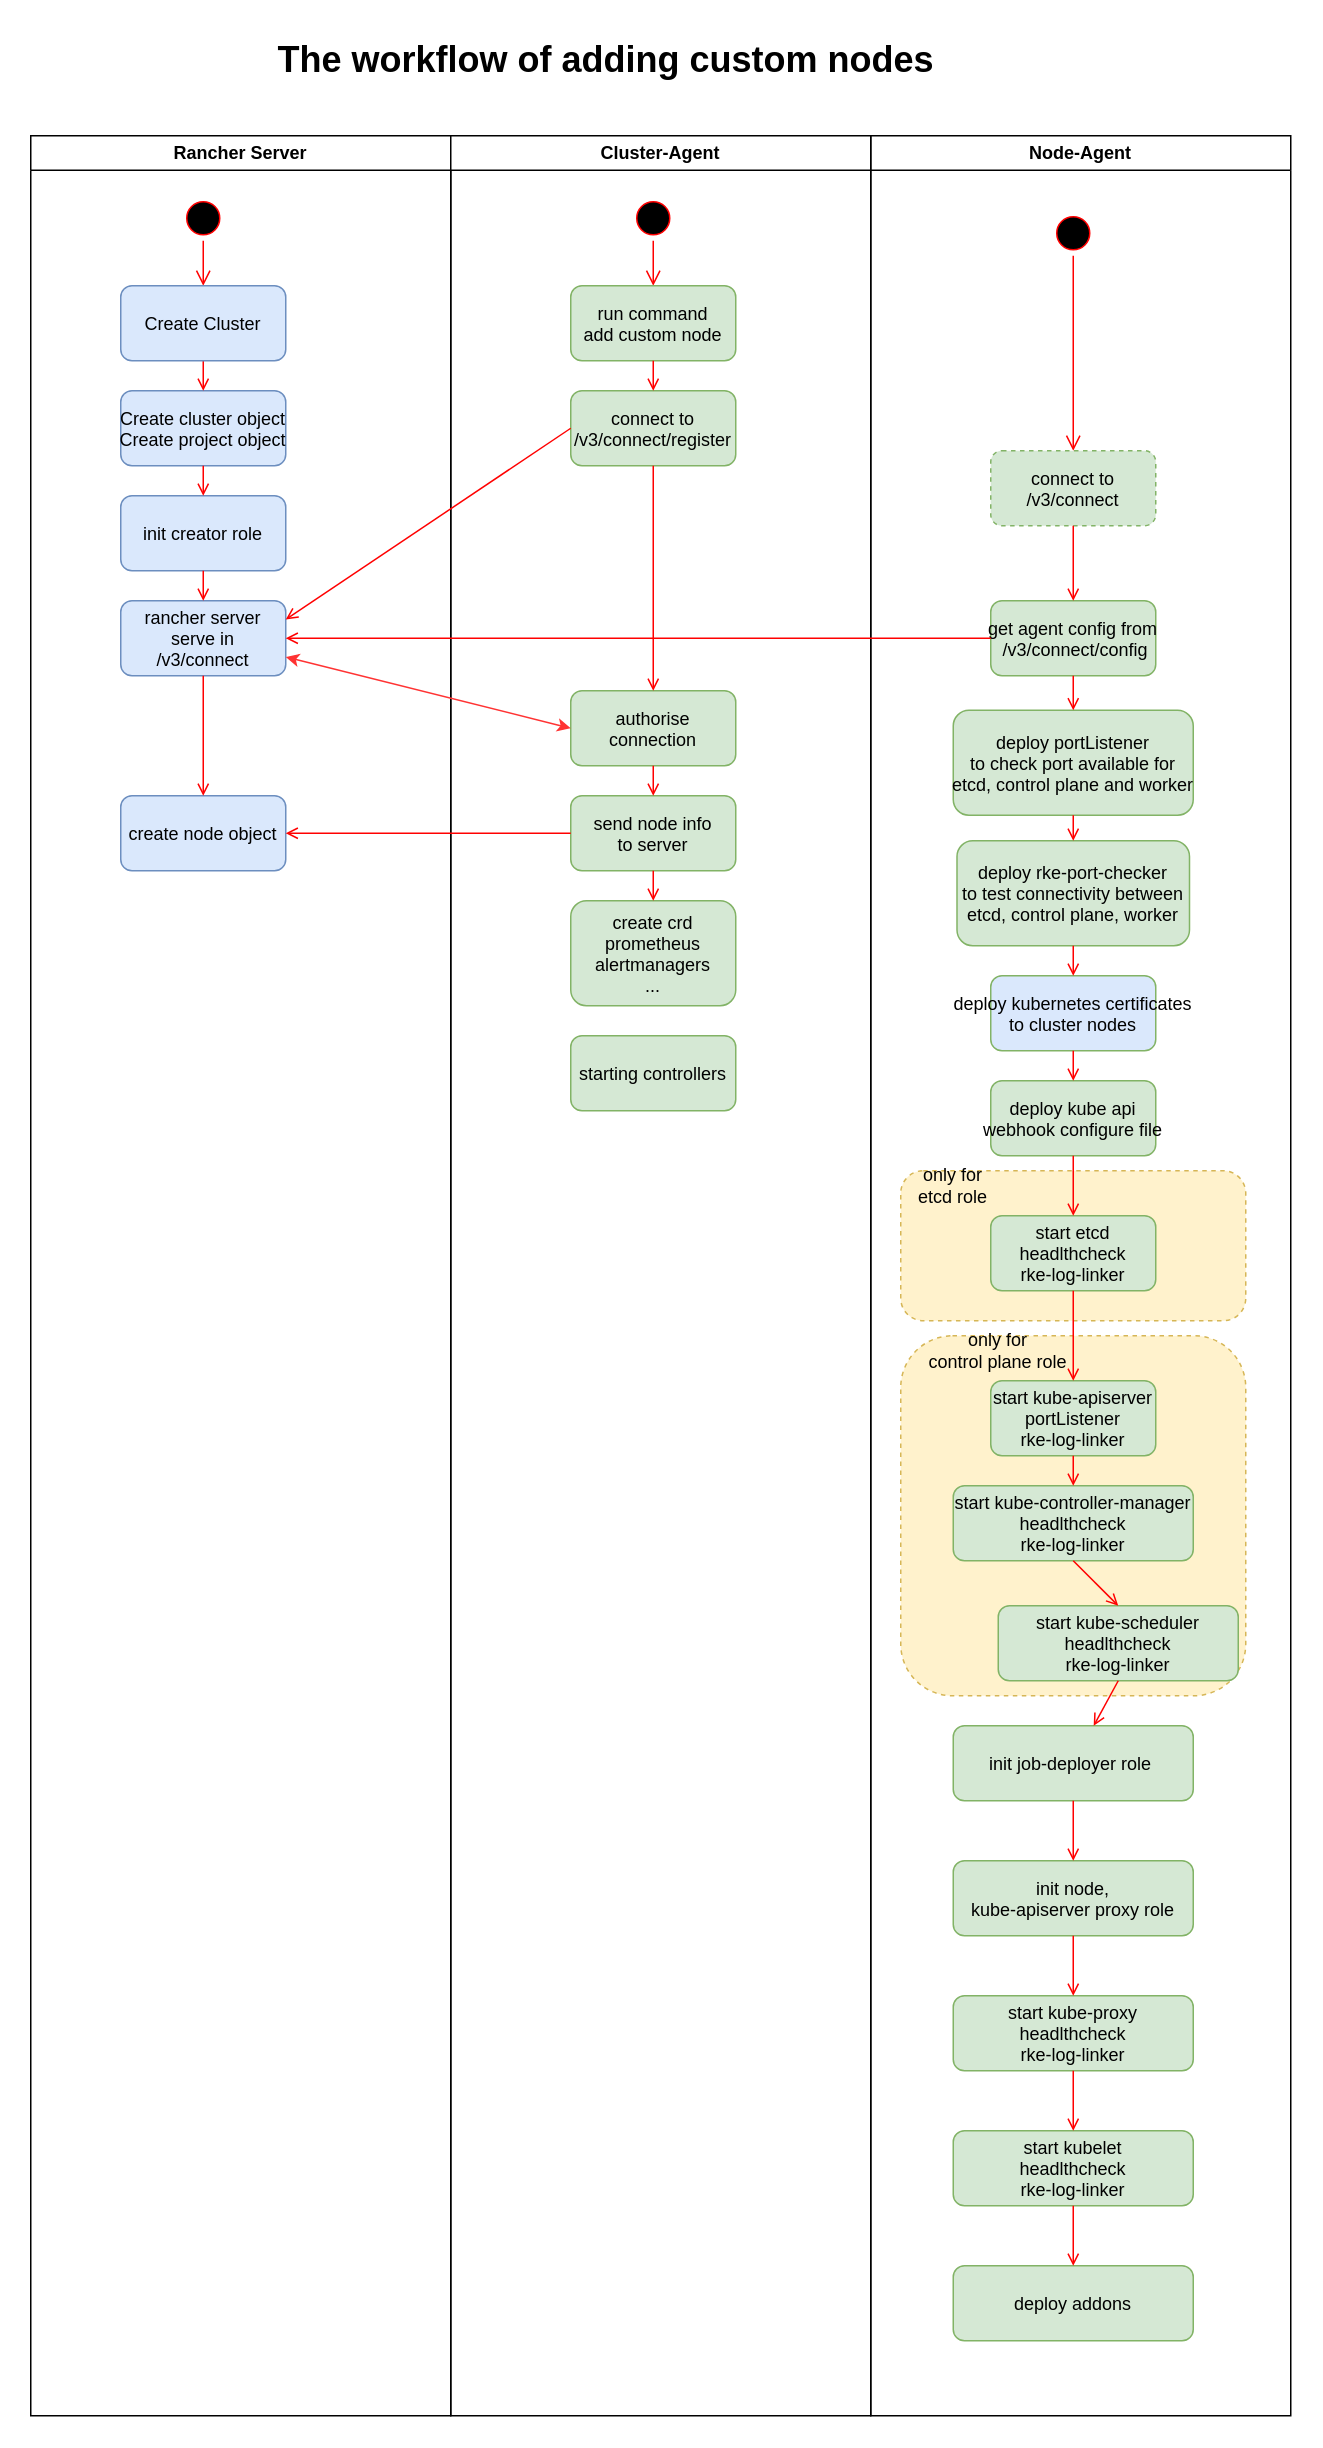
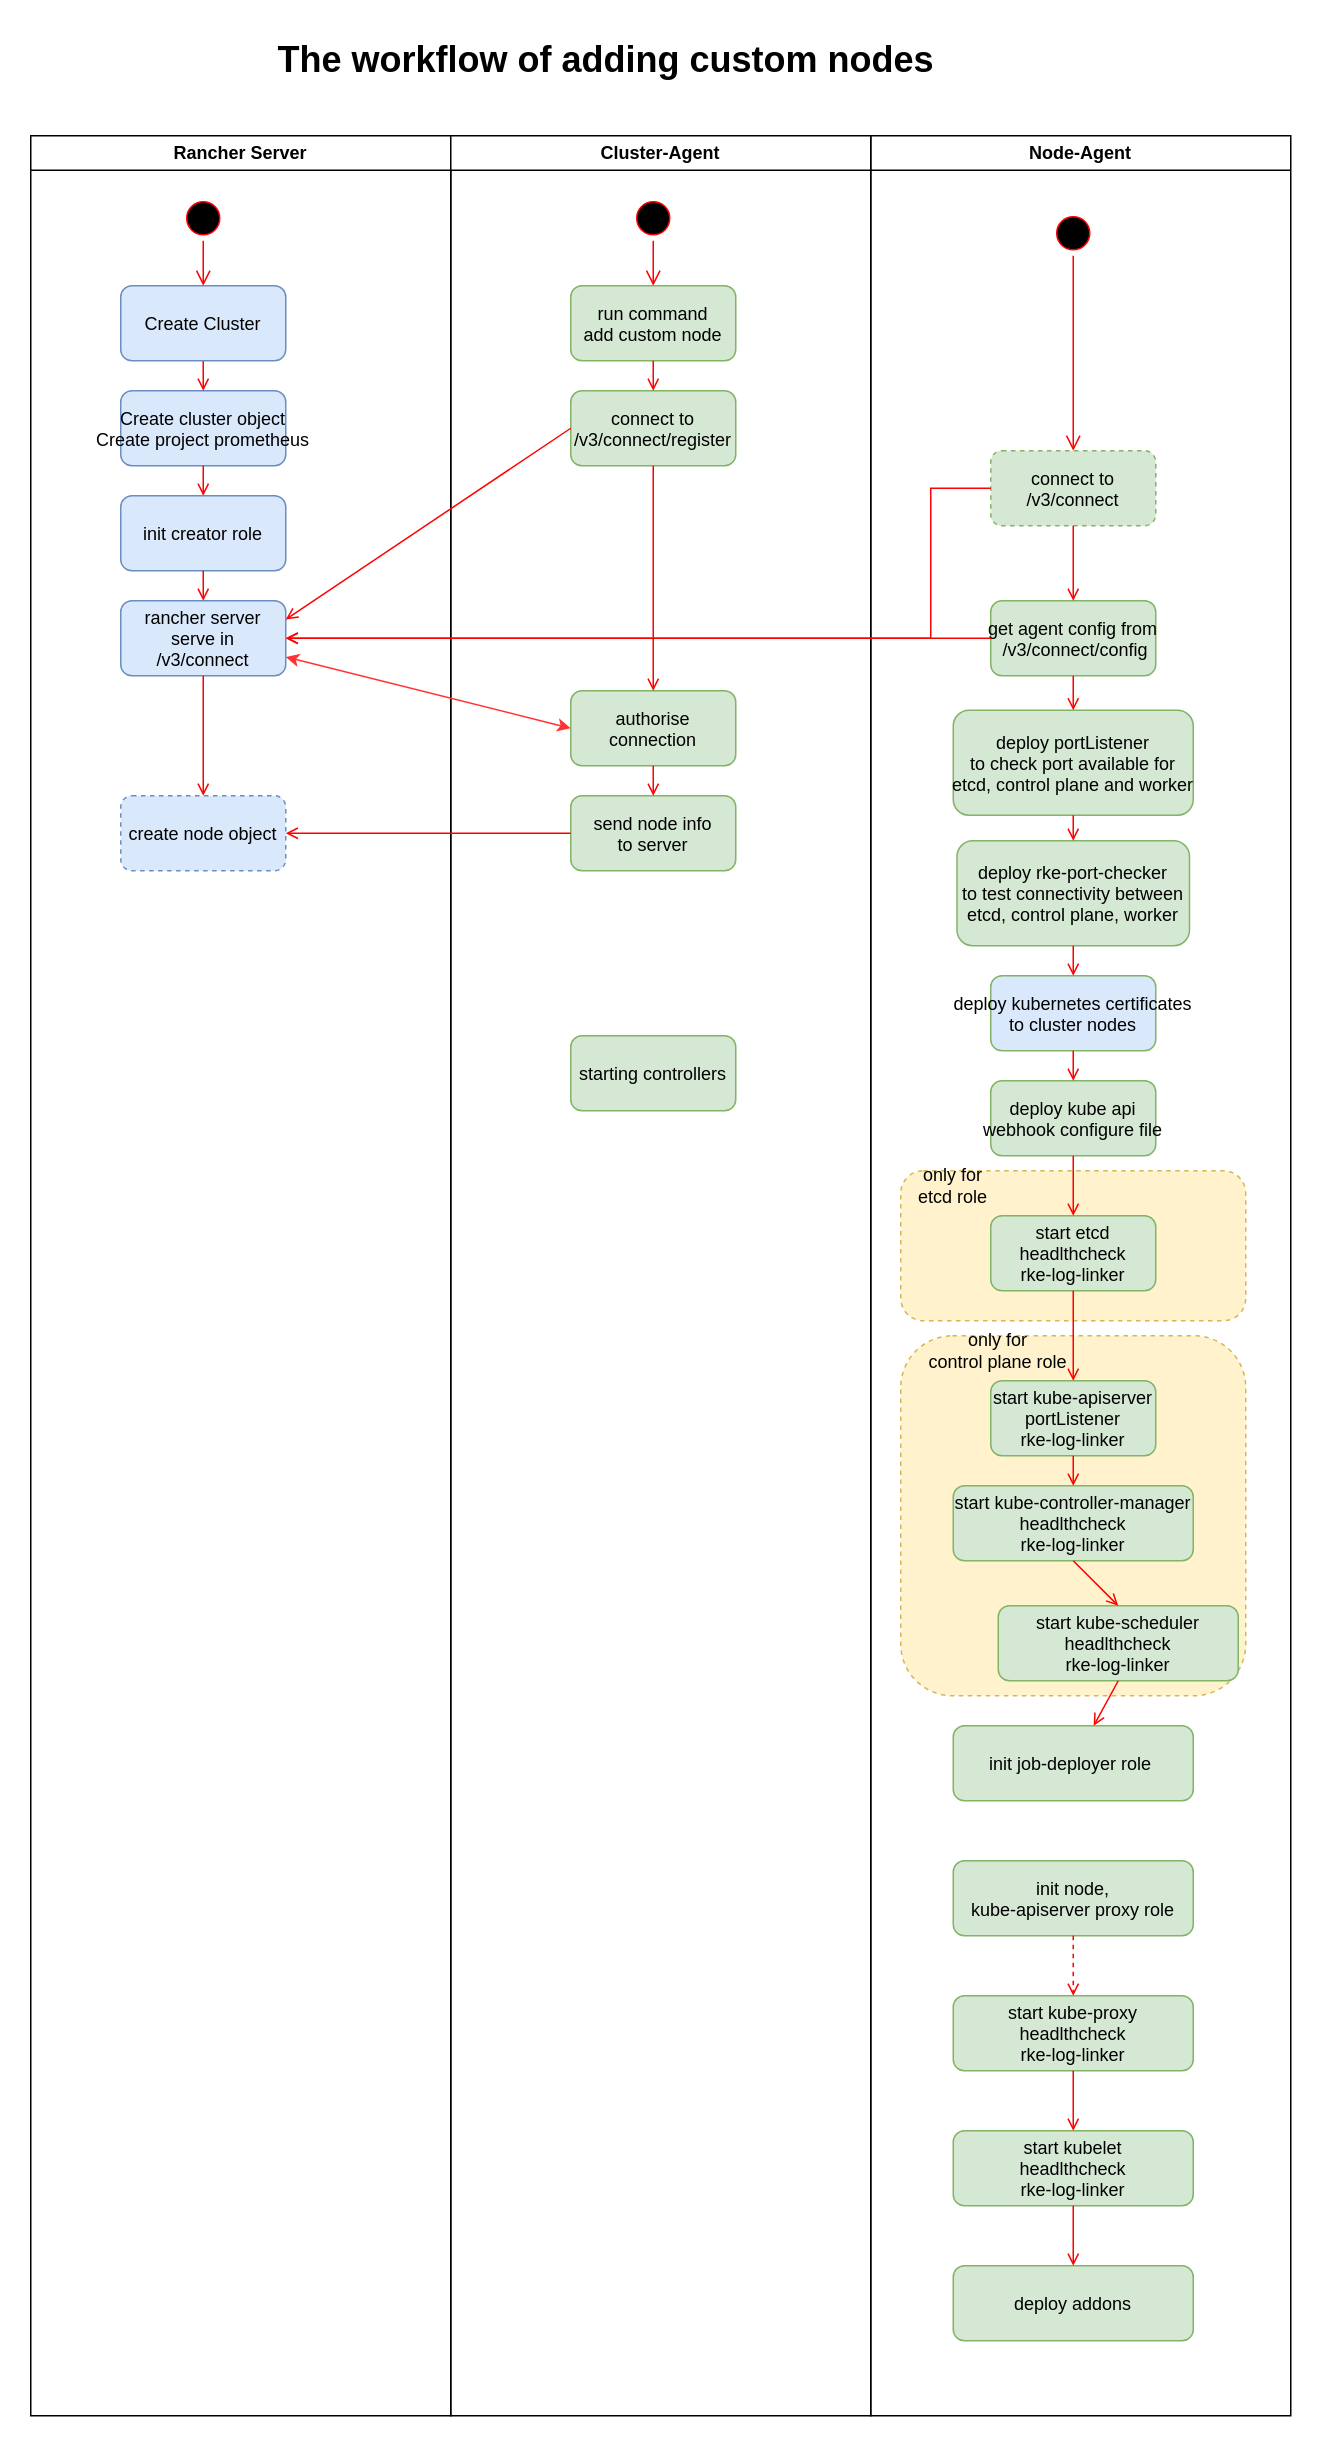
(203, 419) -> (203, 419)
none -> (931, 531)
(203, 833) -> (203, 833)
(653, 884) -> none
(653, 953) -> none
(1073, 1829) -> none
(1073, 1964) -> (1073, 1964)
